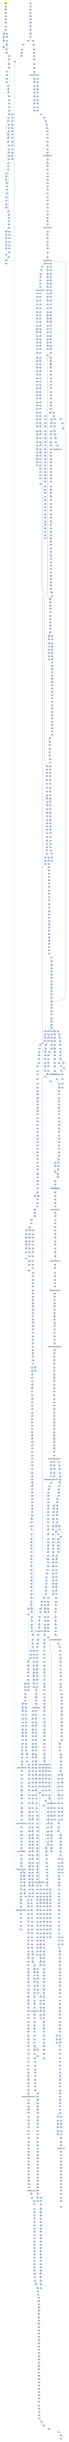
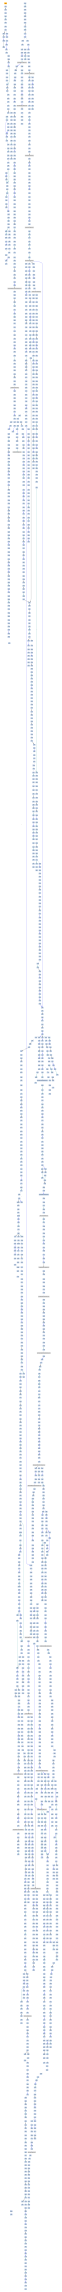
(21, 1851) -> none
